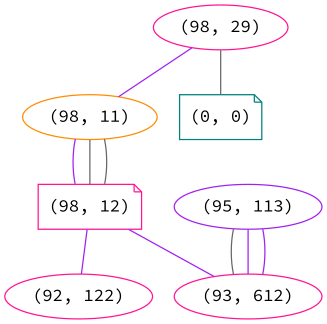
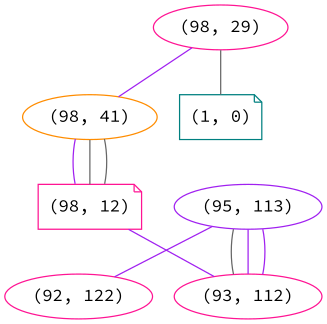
(90, 117) -> (90, 117)
(221, 117) -> (221, 117)
(84, 252) -> (156, 255)
(248, 297) -> (248, 297)
